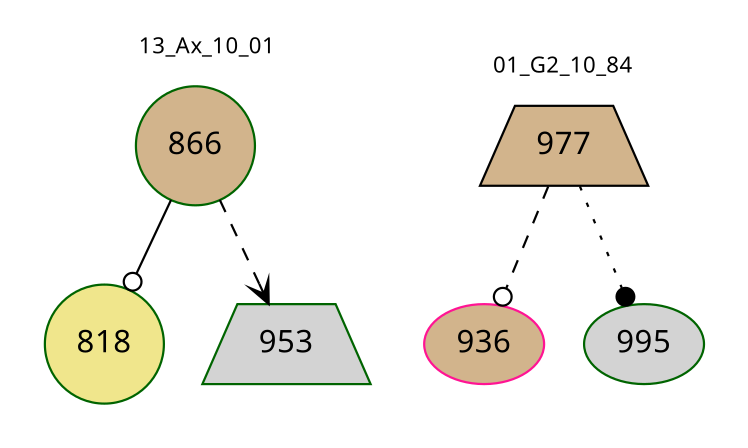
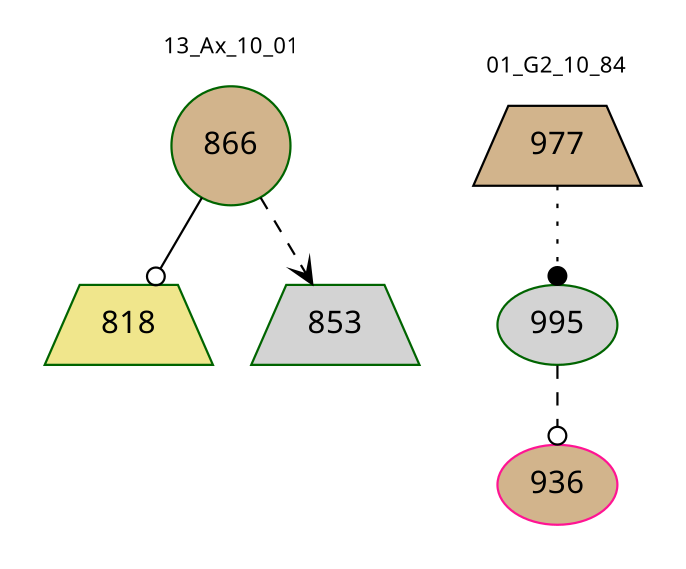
(527, 237) -> (557, 396)
(104, 344) -> (129, 325)
(286, 344) -> (335, 325)
